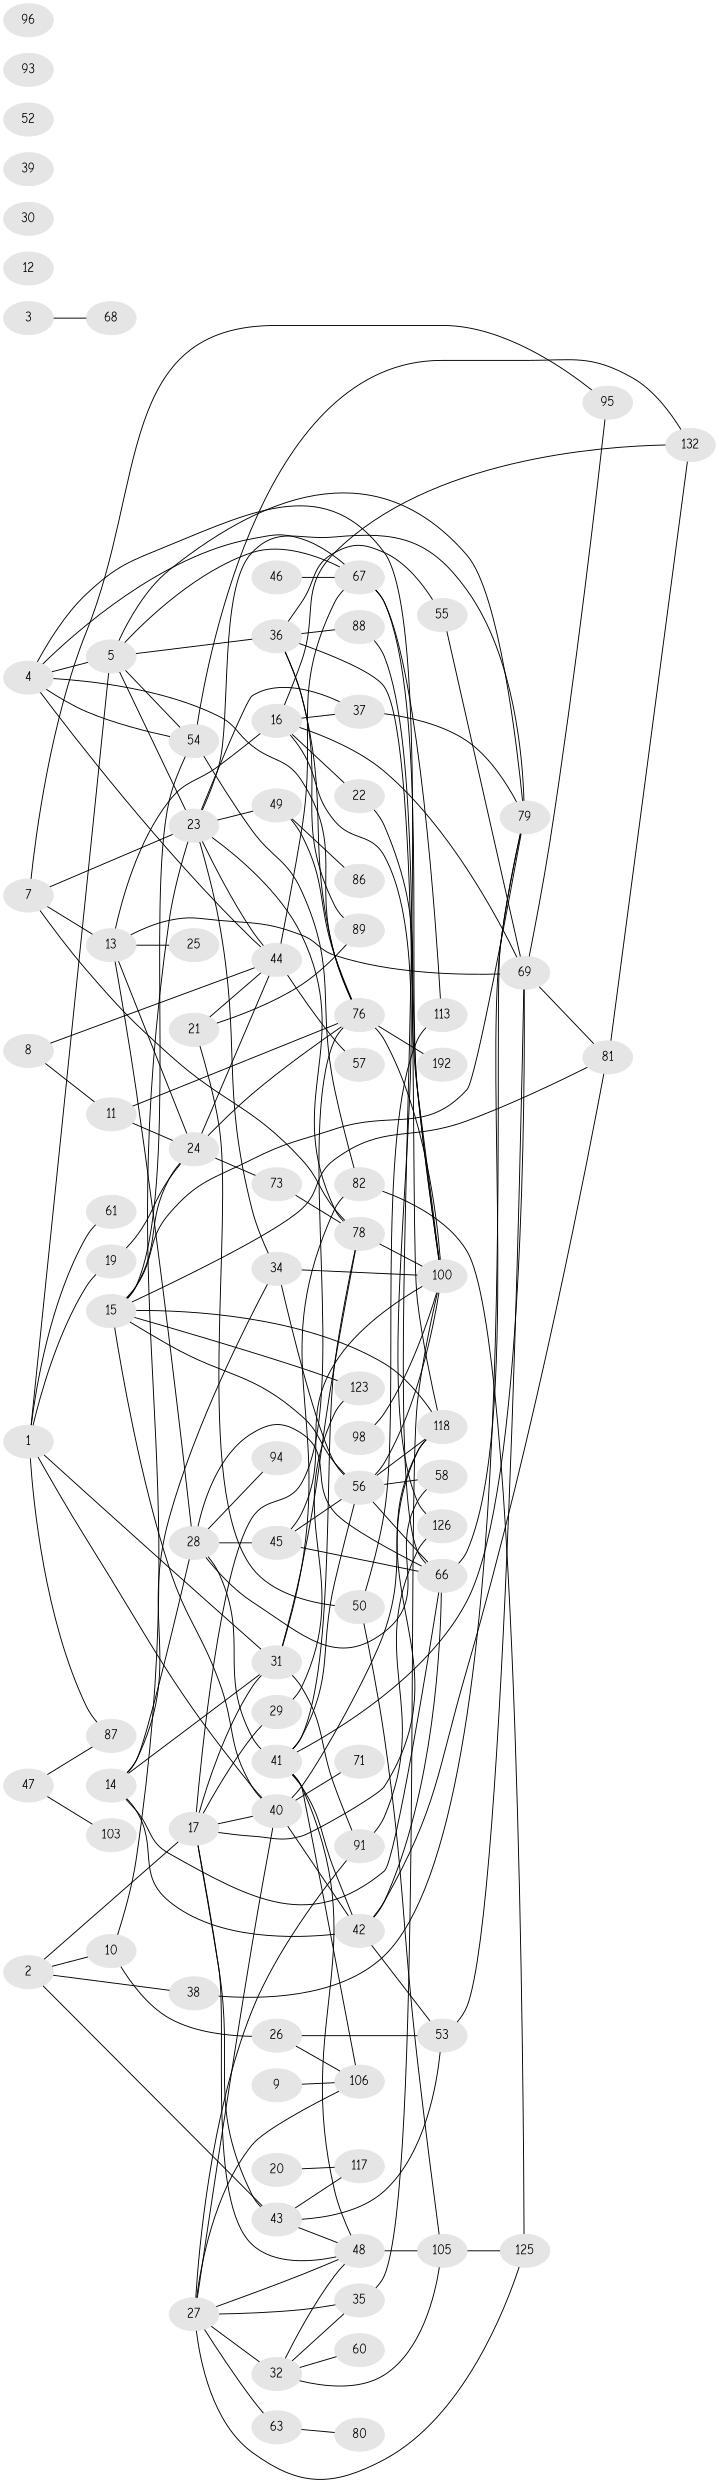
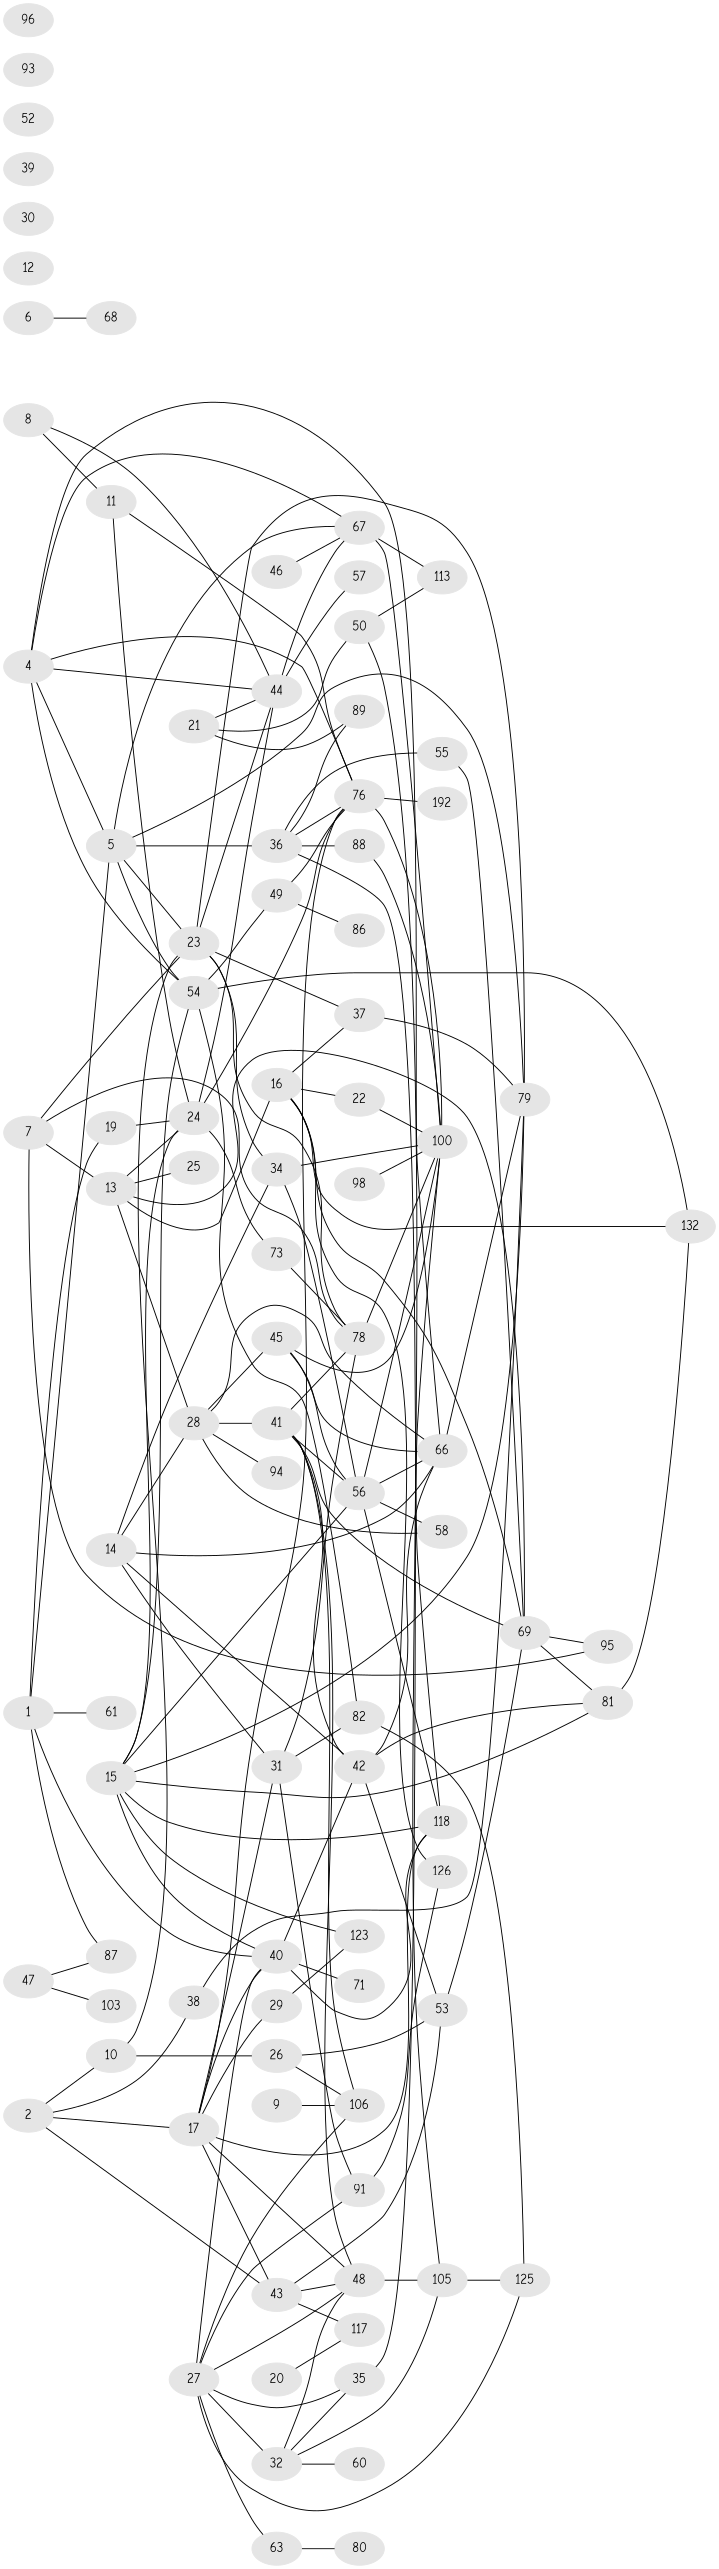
(29, 318) -> (29, 318)
(234, 816) -> (238, 943)
(152, 1552) -> none
